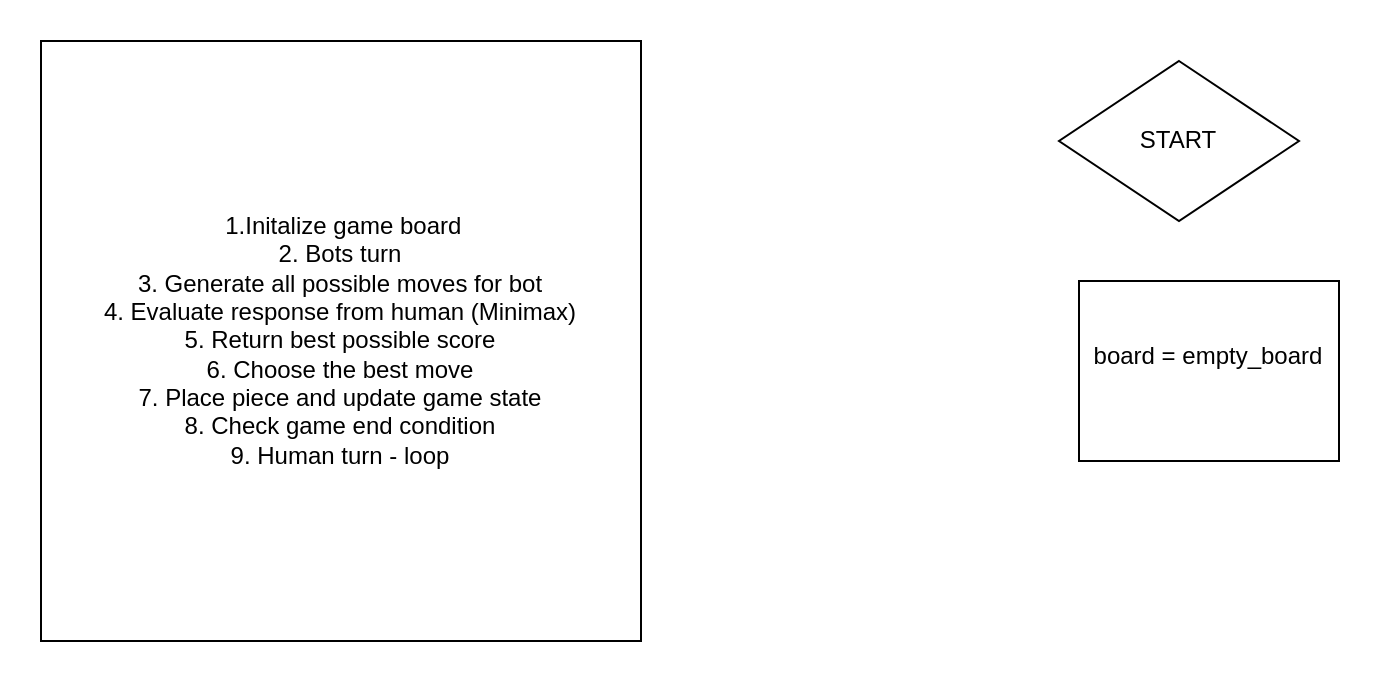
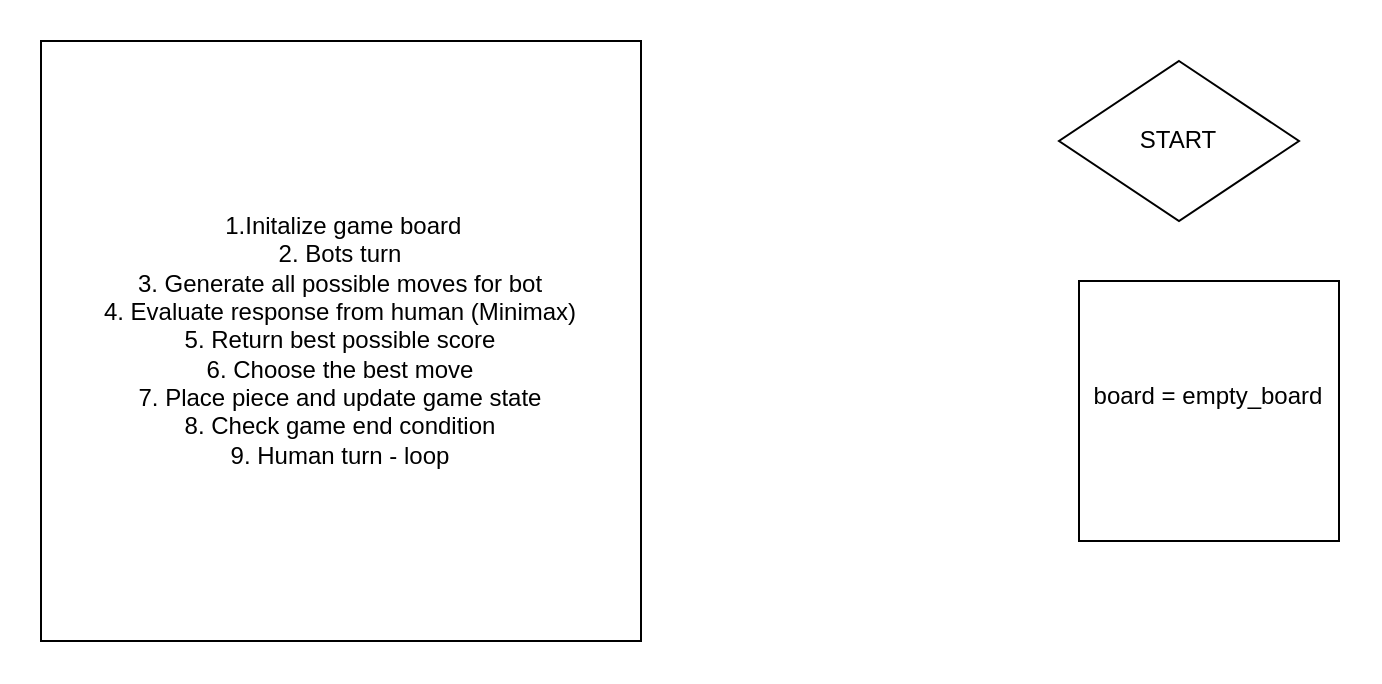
(1209, 371) -> (1209, 411)
